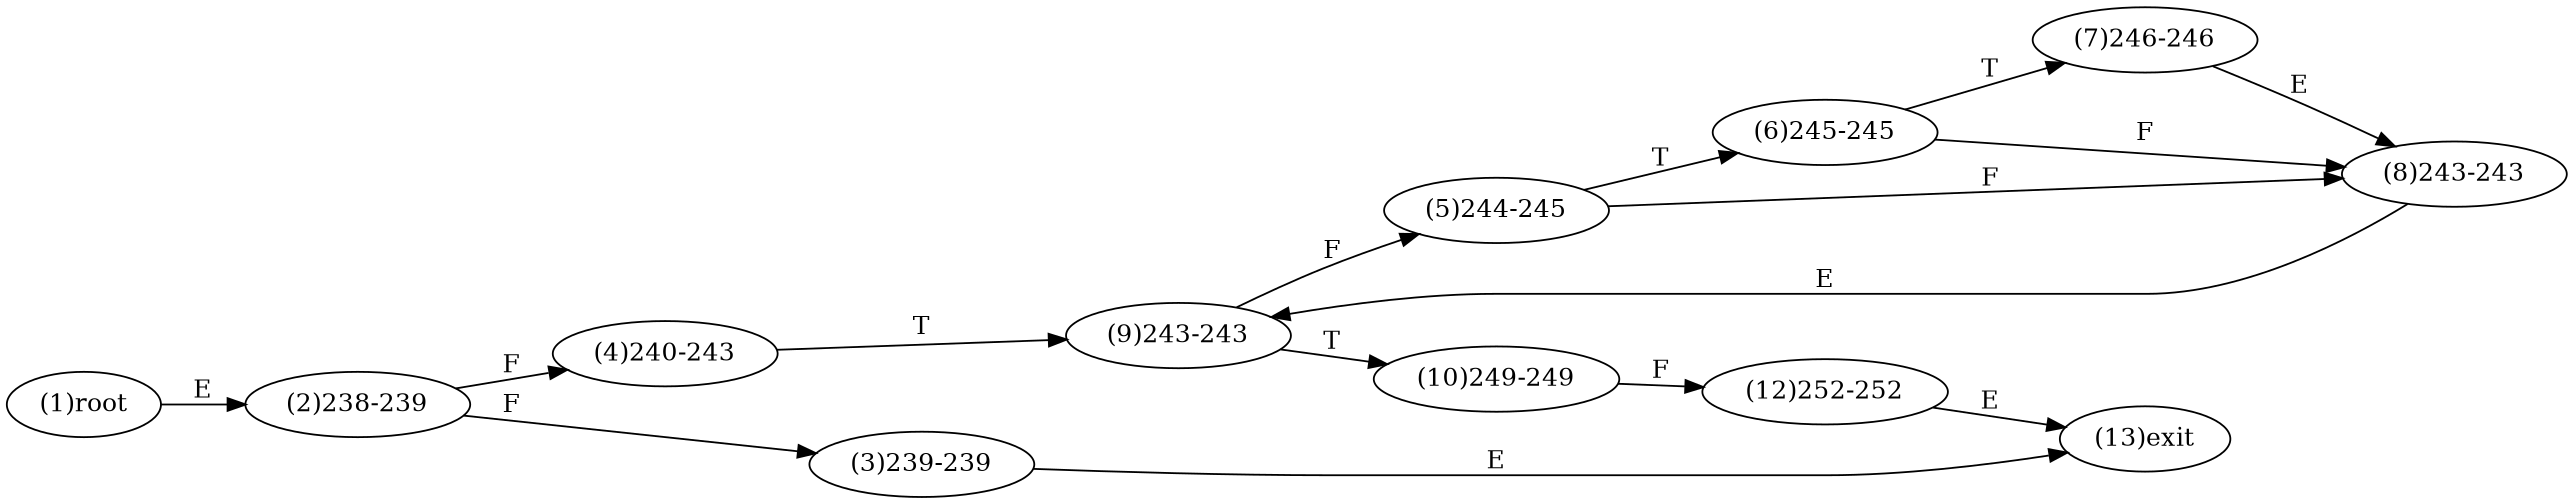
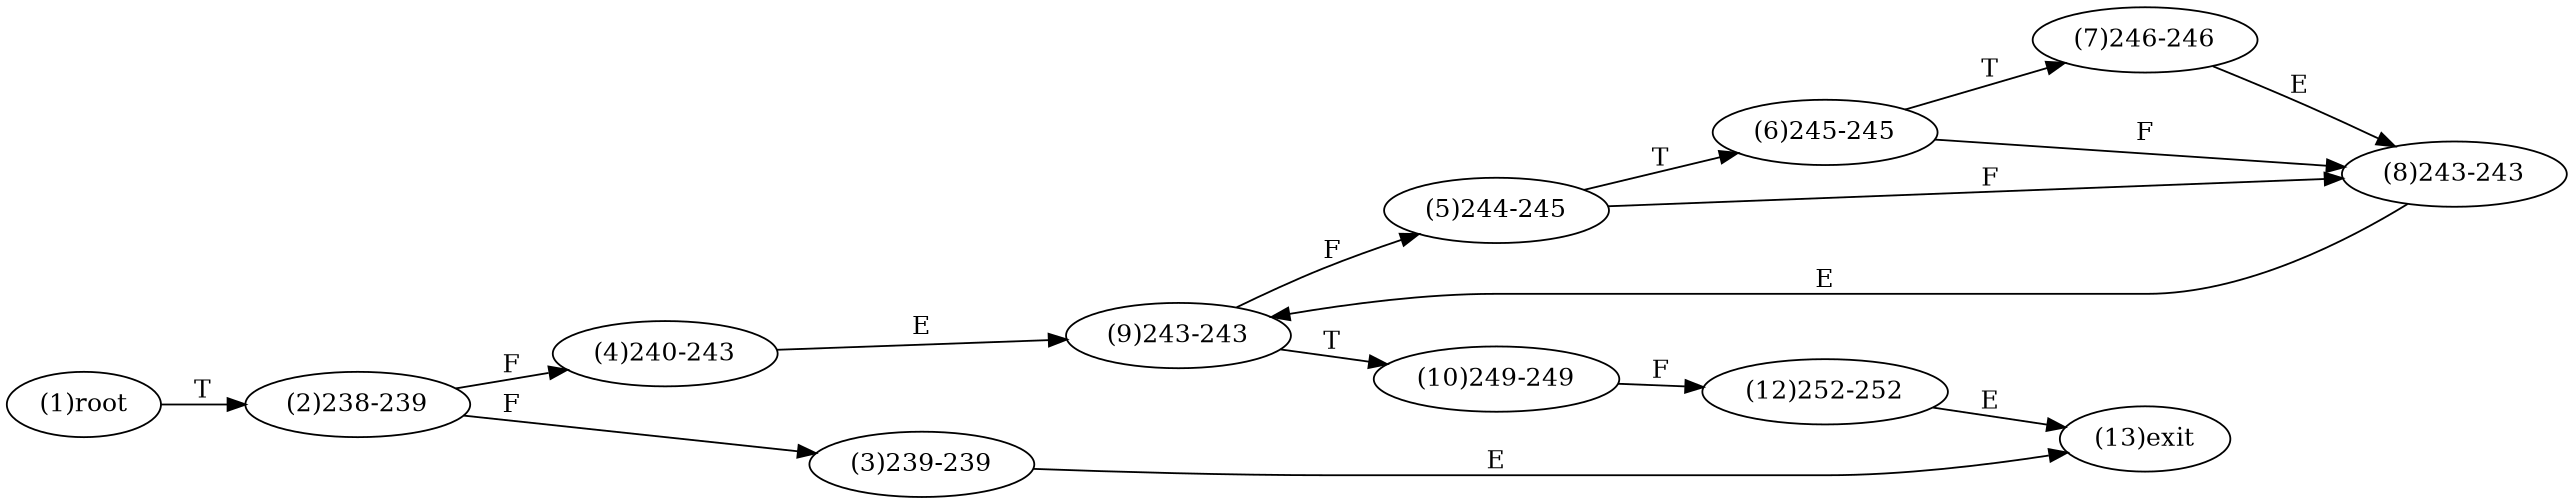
(922, 327) -> (922, 327)
(203, 391) -> (203, 391)
